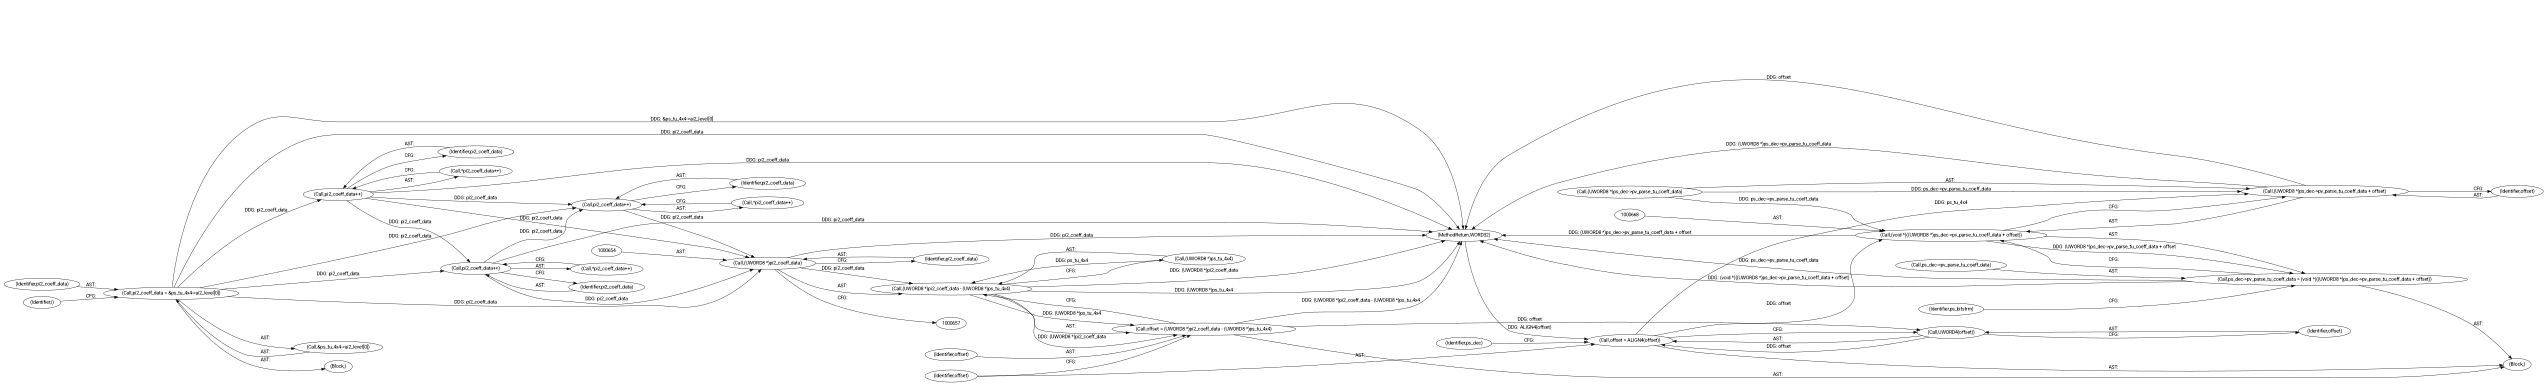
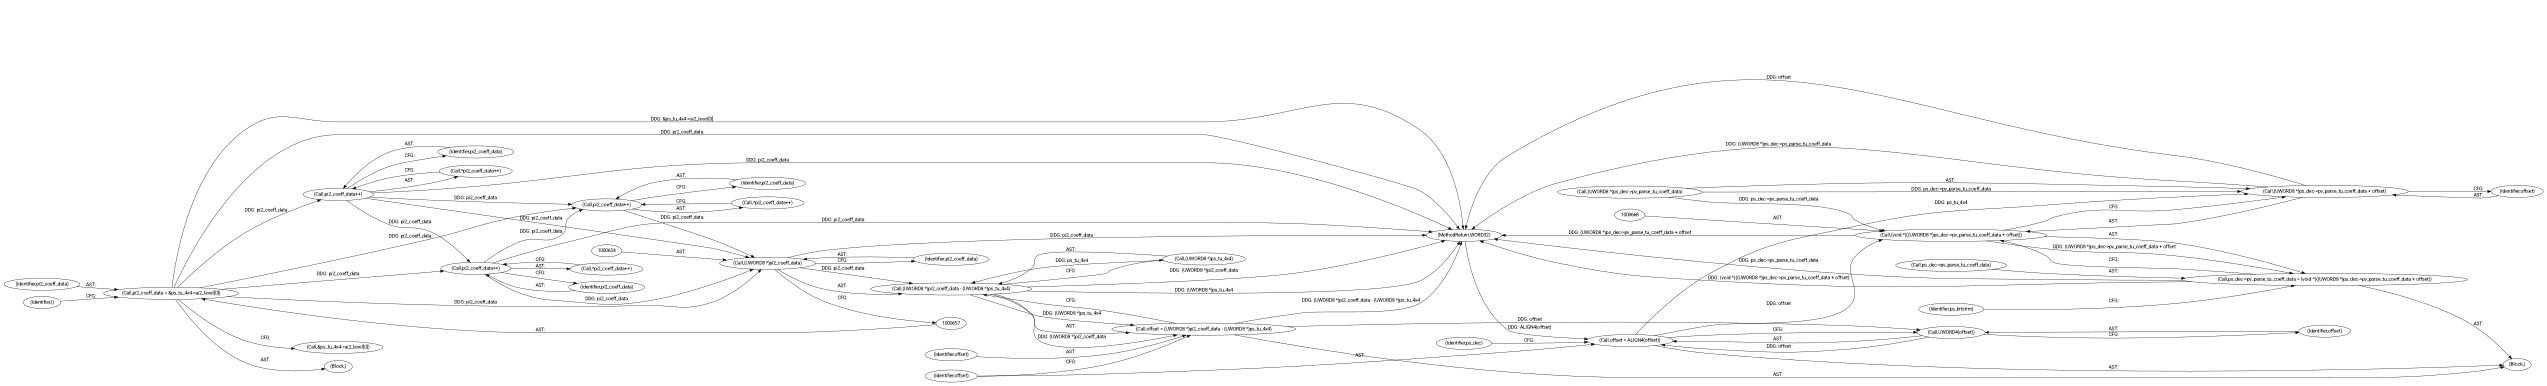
(266, 338) -> (266, 338)
(236, 350) -> (570, 333)
